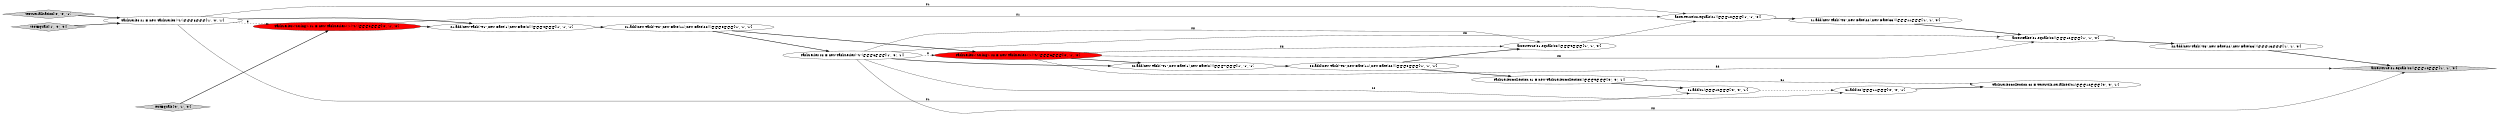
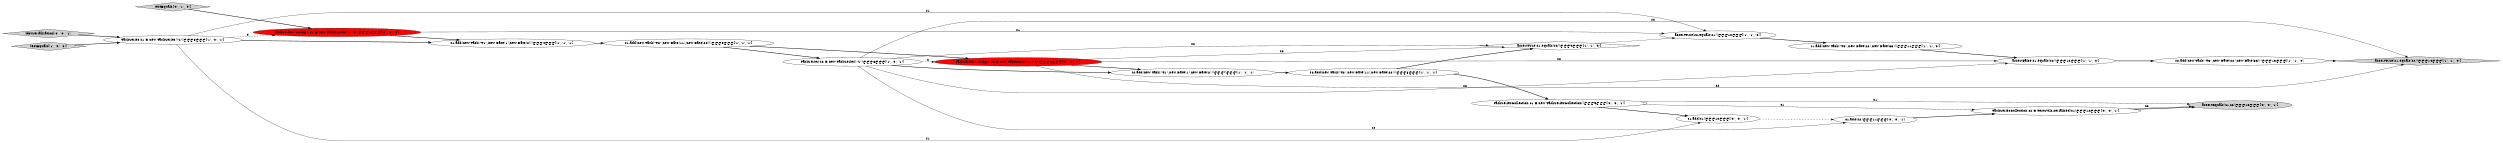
(1559, 46) -> (1559, 46)
none -> (2240, 105)
